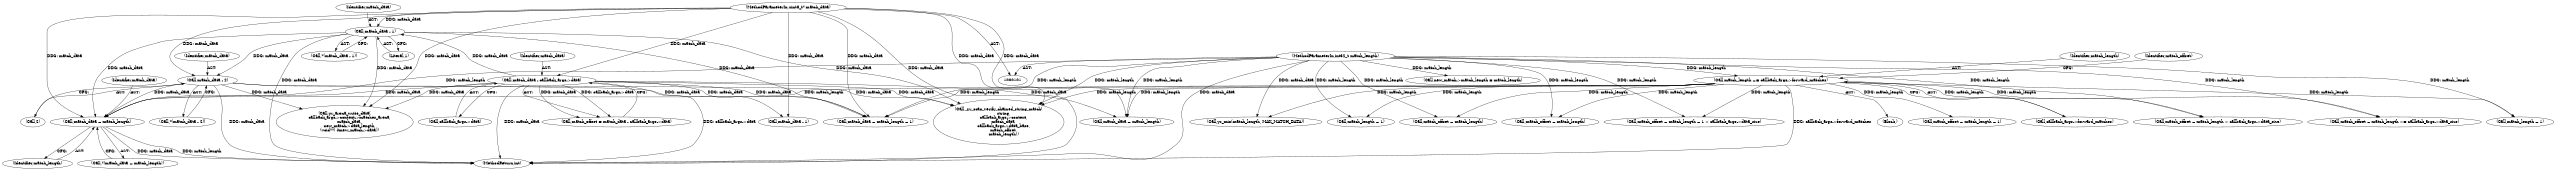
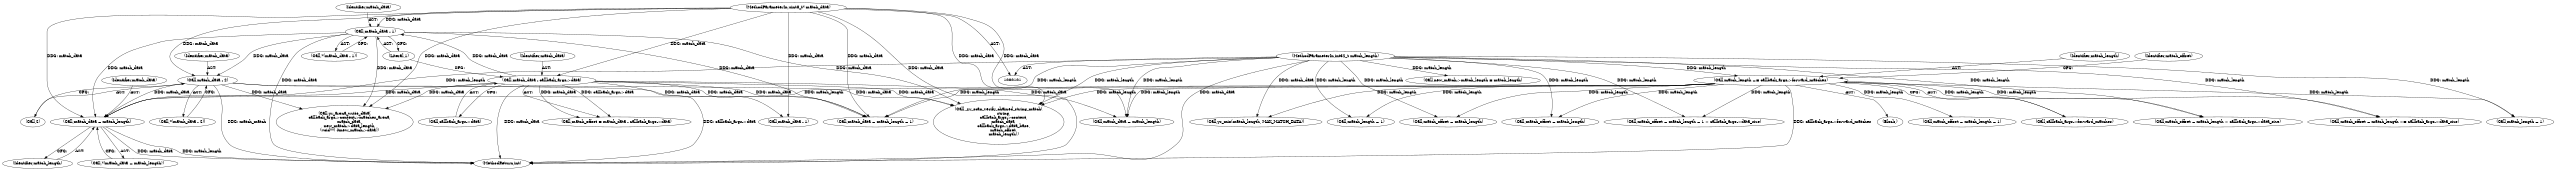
(636, 92) -> (455, 70)
(247, 122) -> (247, 122)
